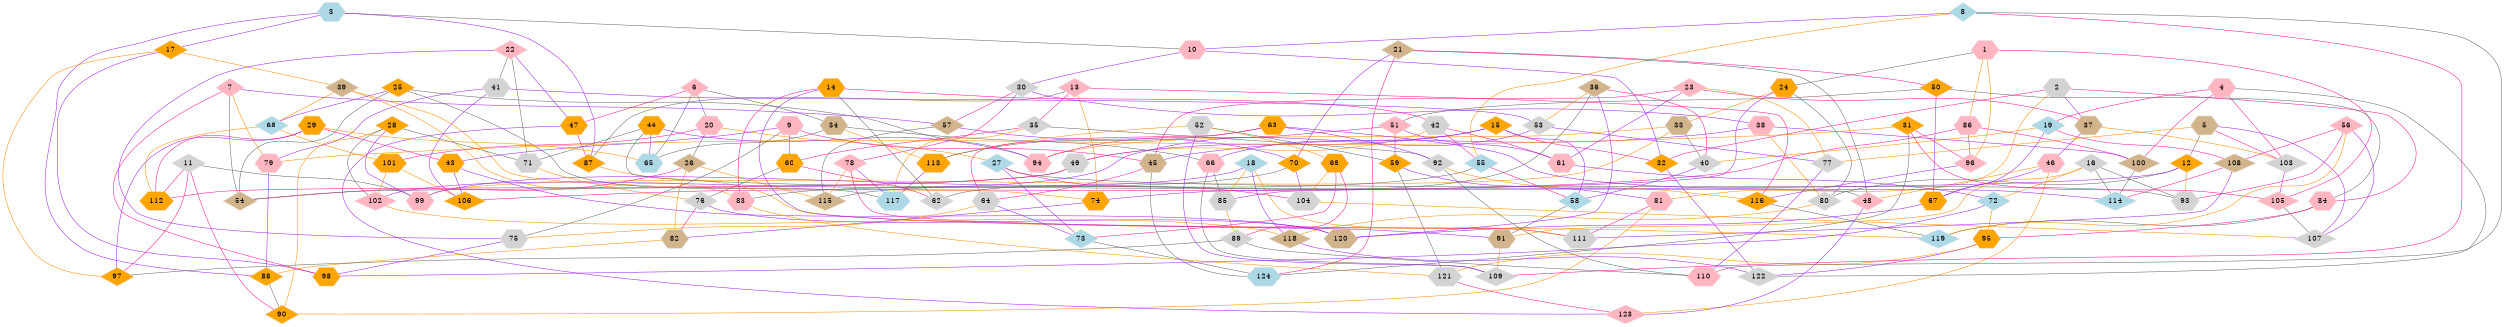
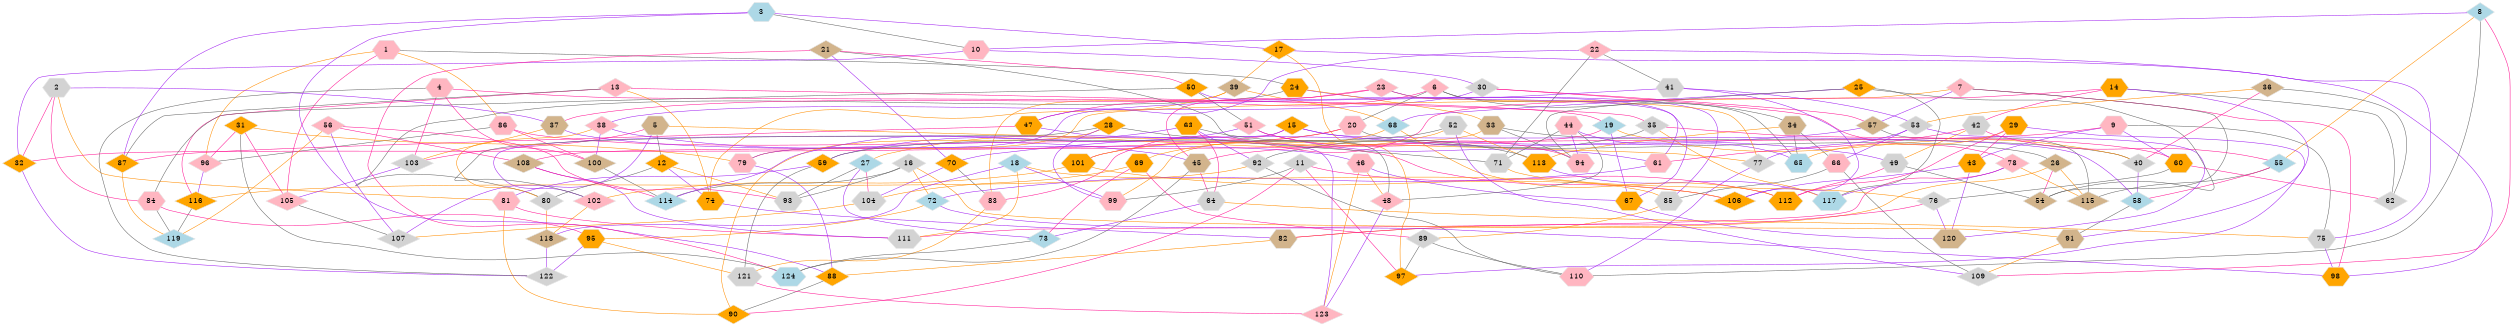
(652, 125) -> (1569, 125)
(1761, 125) -> (602, 125)
(1325, 137) -> (1536, 143)
(1546, 220) -> (2160, 144)
